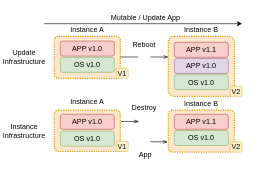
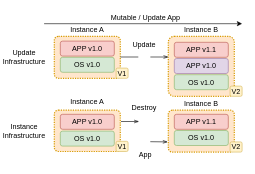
(144, 45) -> (144, 45)
